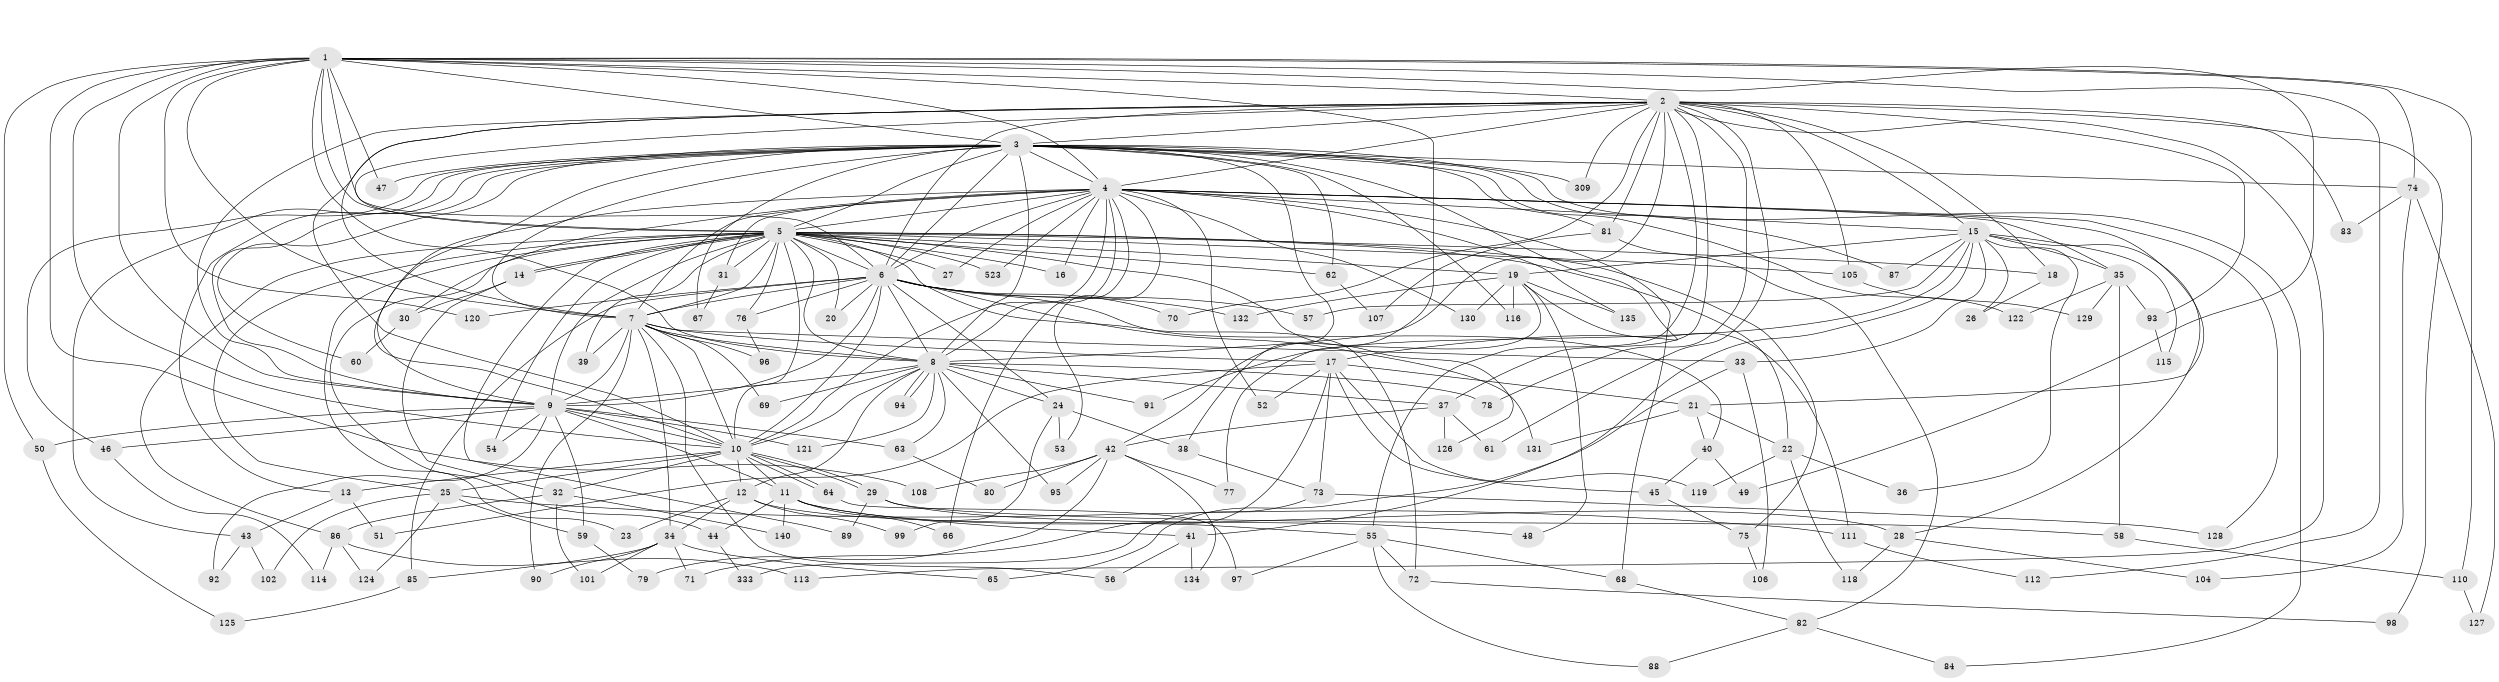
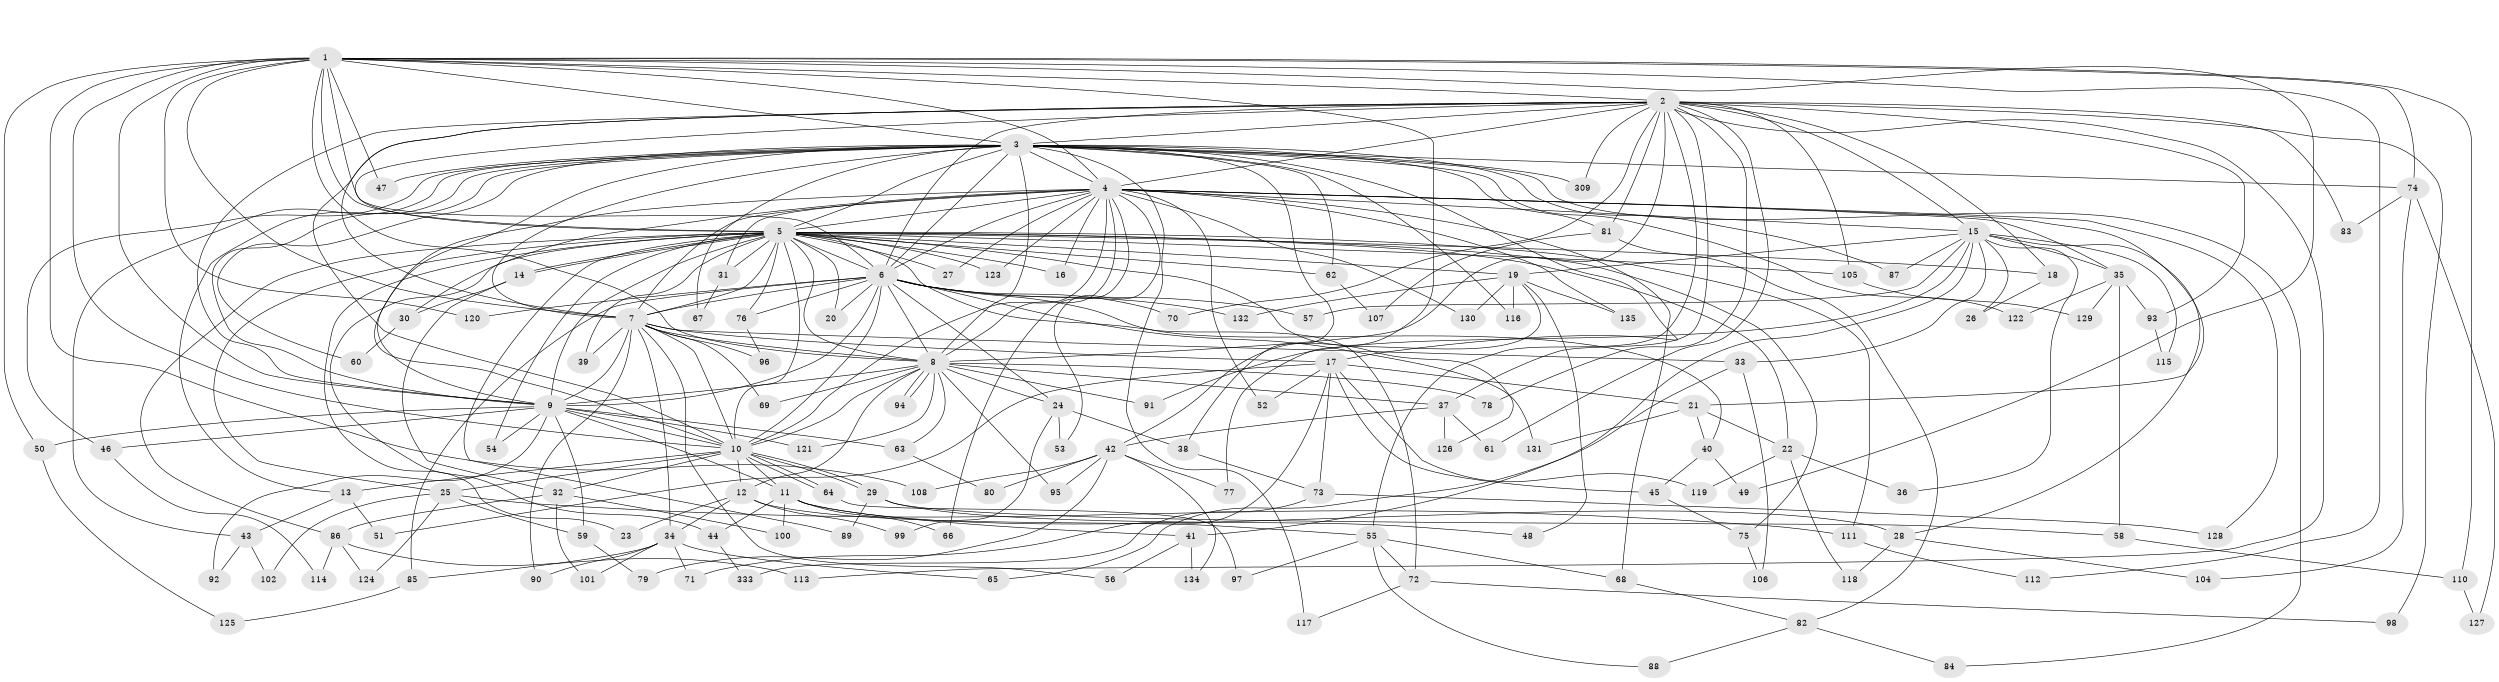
(993, 276) -> (993, 276)
(1737, 339) -> (1557, 254)
(783, 536) -> (783, 536)
none -> (1304, 624)
